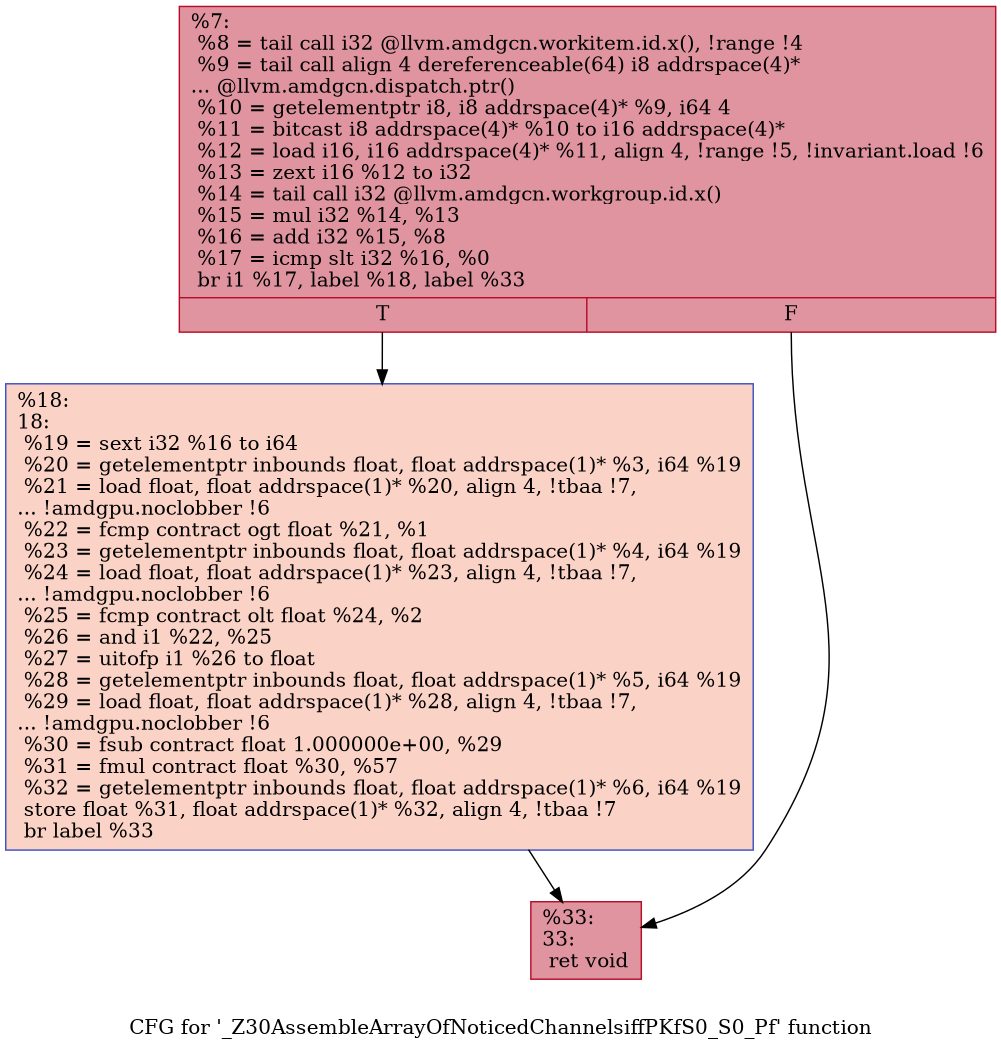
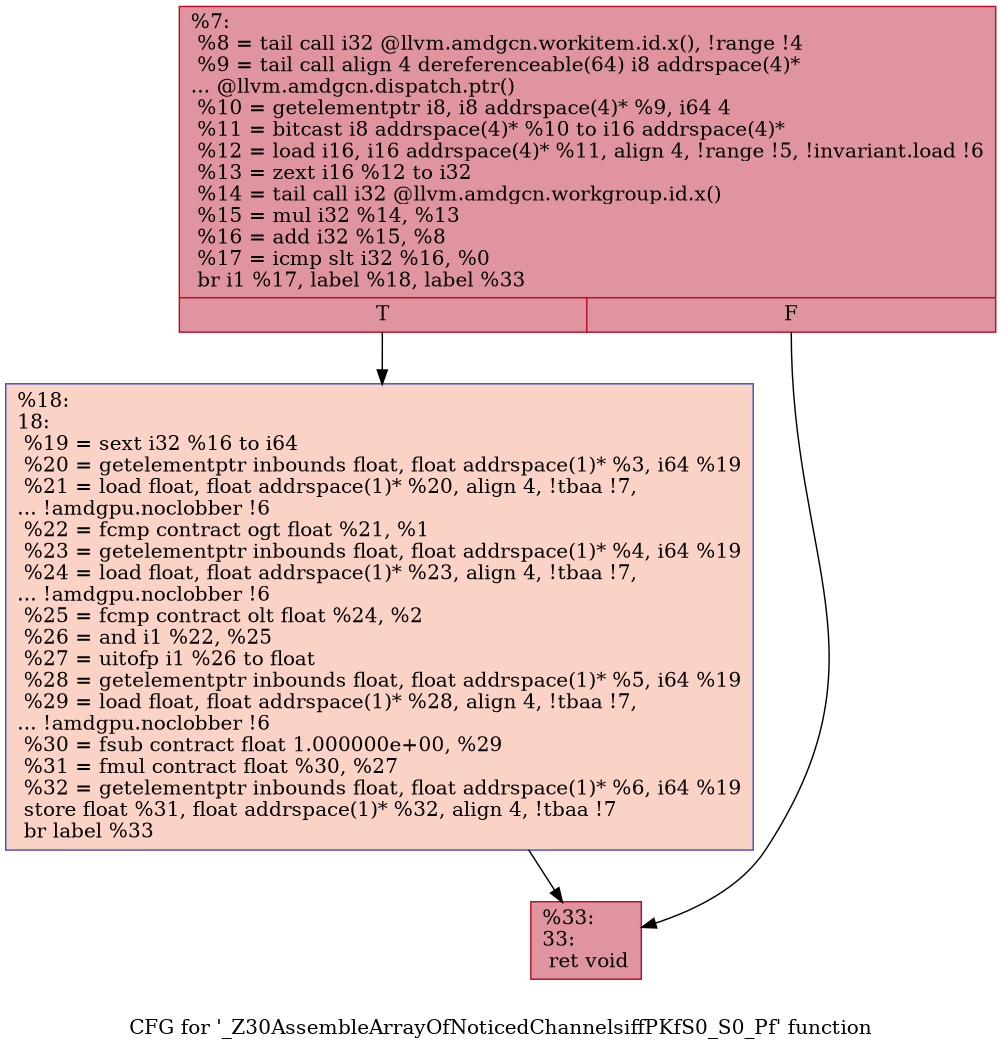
(208, 767) -> (208, 767)
